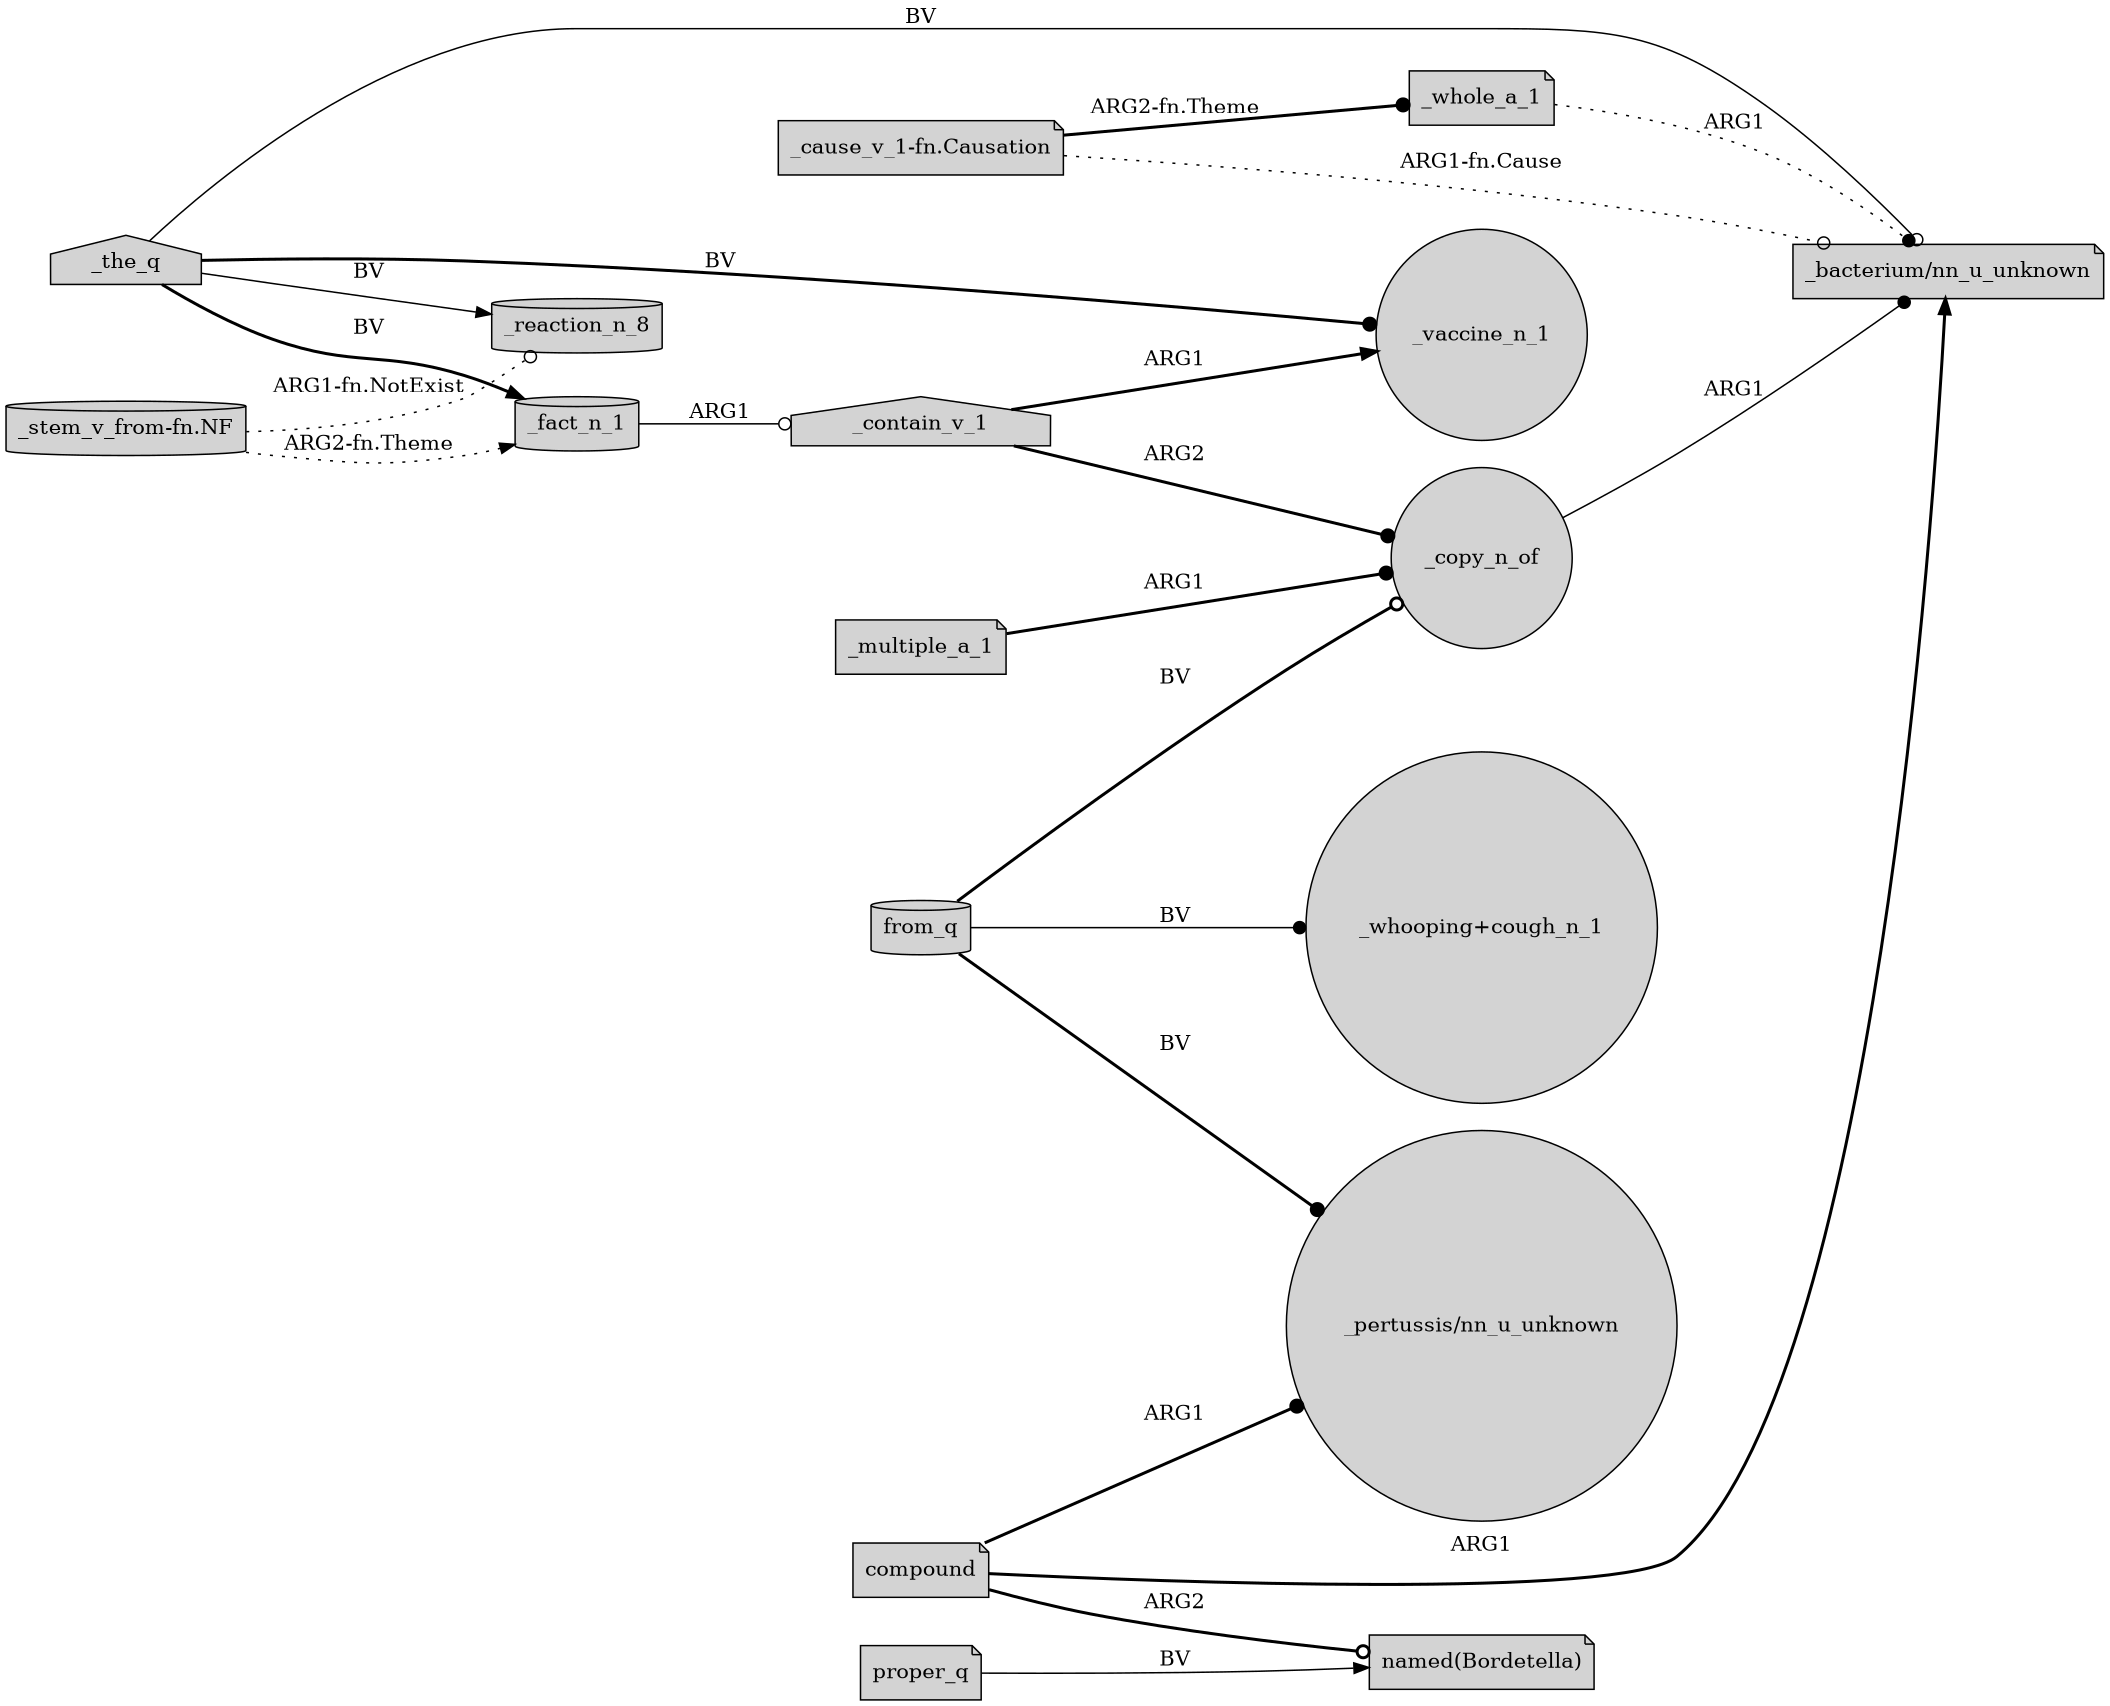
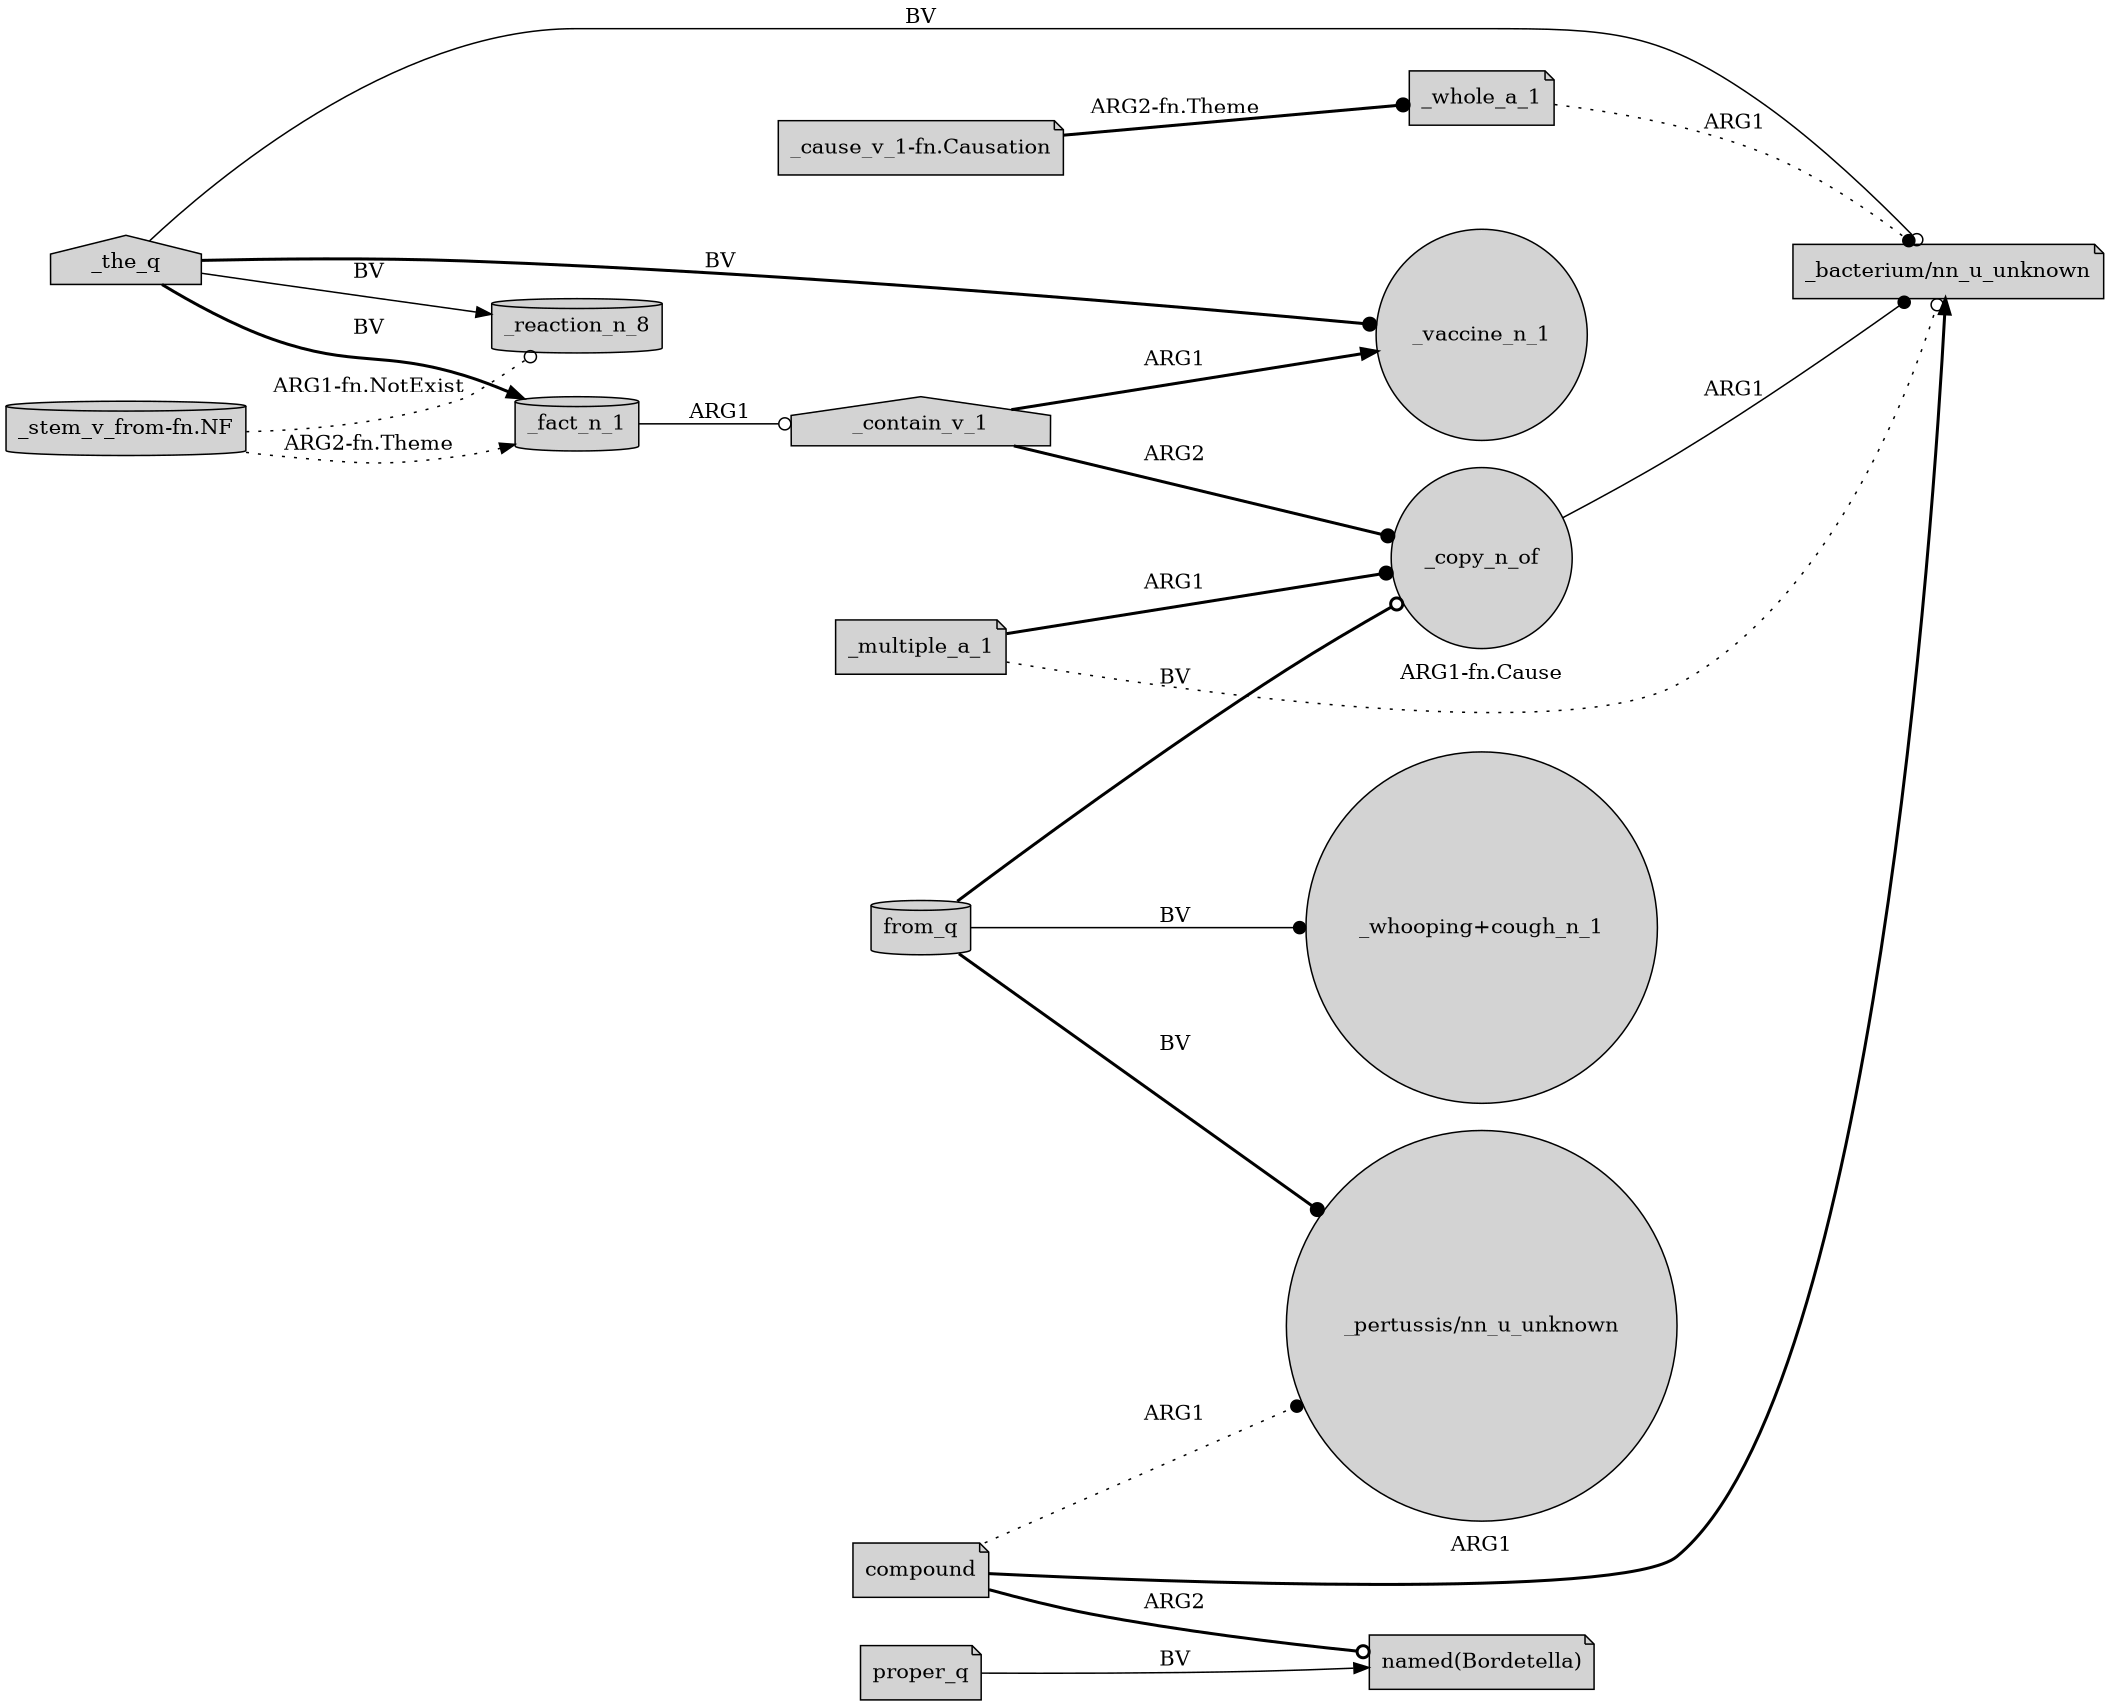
(1442, 187) -> (1574, 708)
(1138, 1476) -> (1138, 1476)
